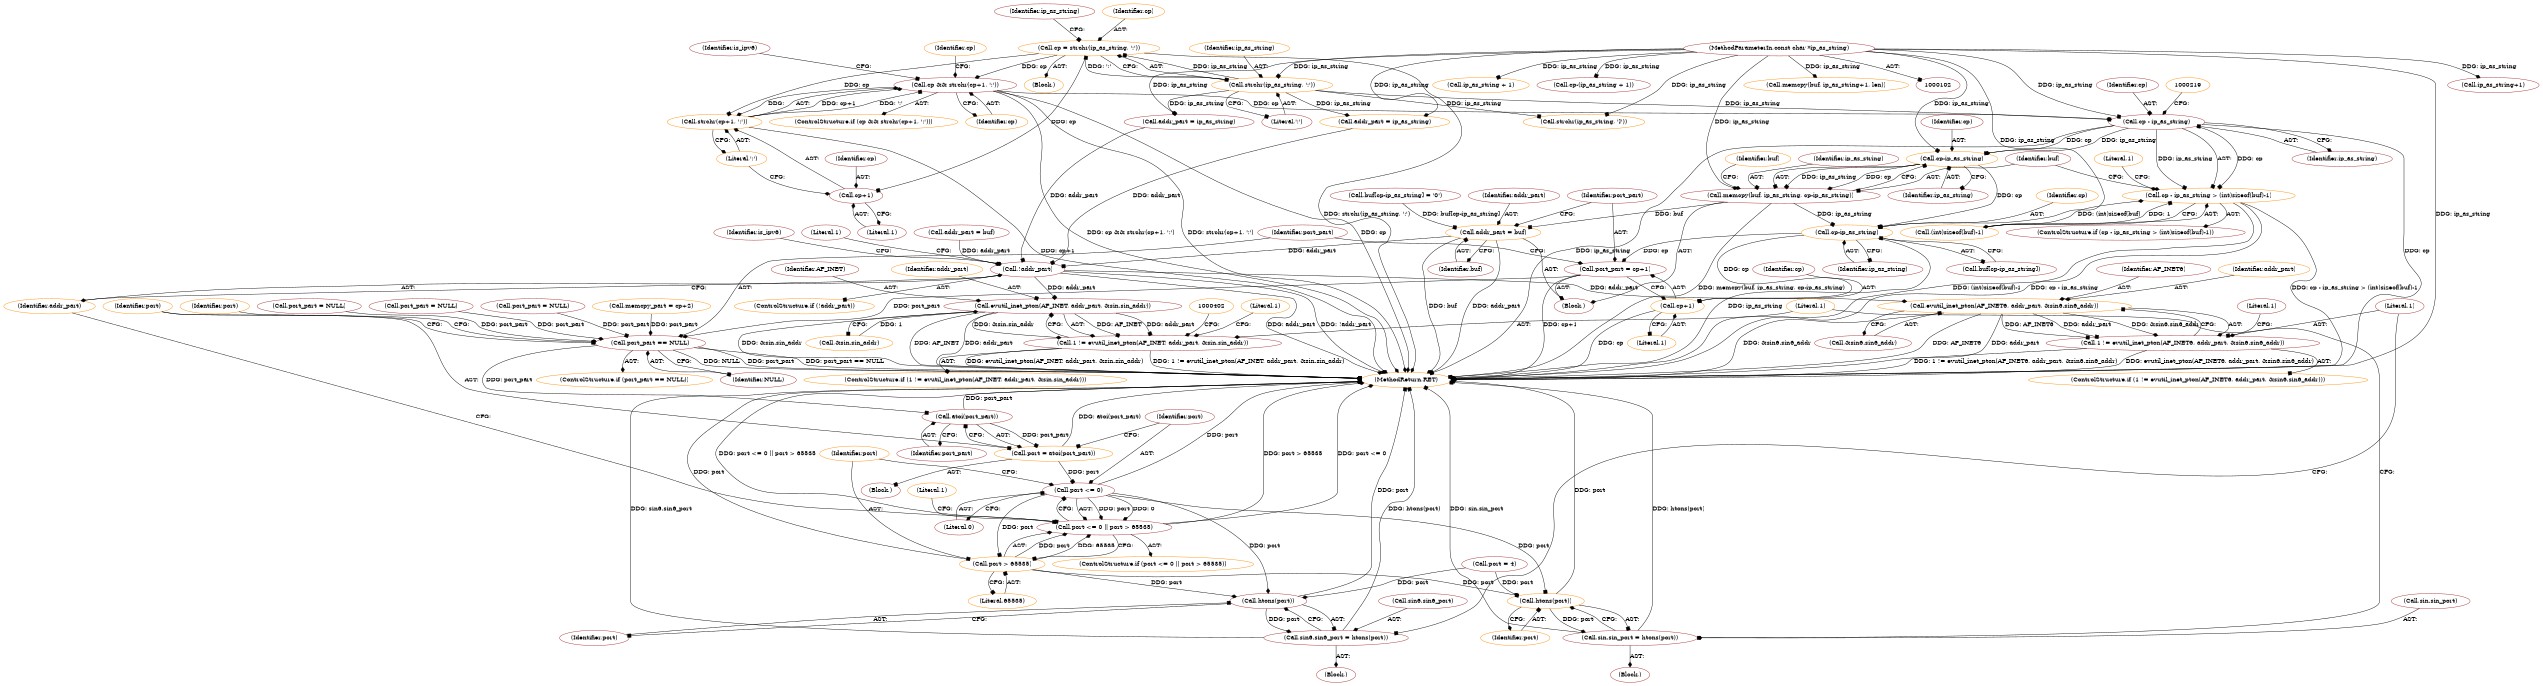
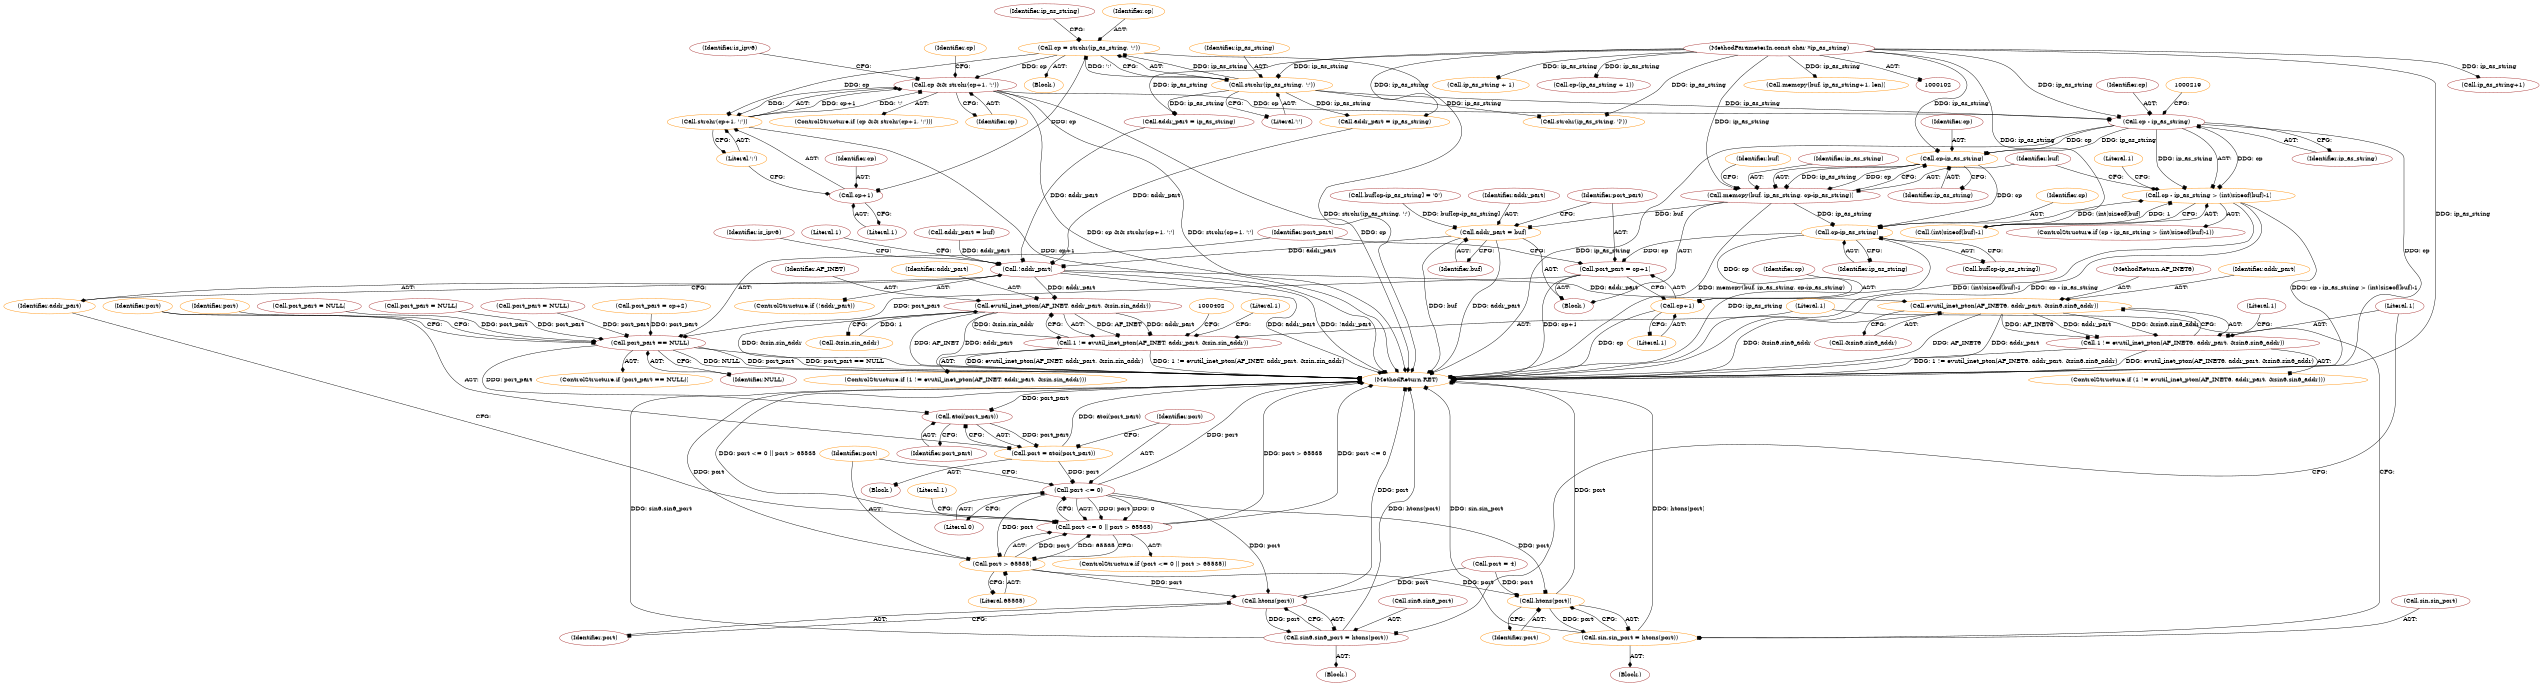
(1714, 117) -> (1714, 117)
(2154, 269) -> (2154, 269)
(652, 306) -> (652, 306)
(1154, 387) -> (1176, 387)
(1630, 638) -> (1630, 638)
